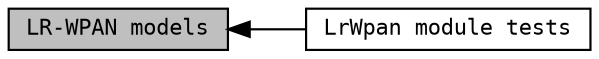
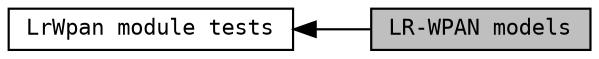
(278, 29) -> (343, 29)
